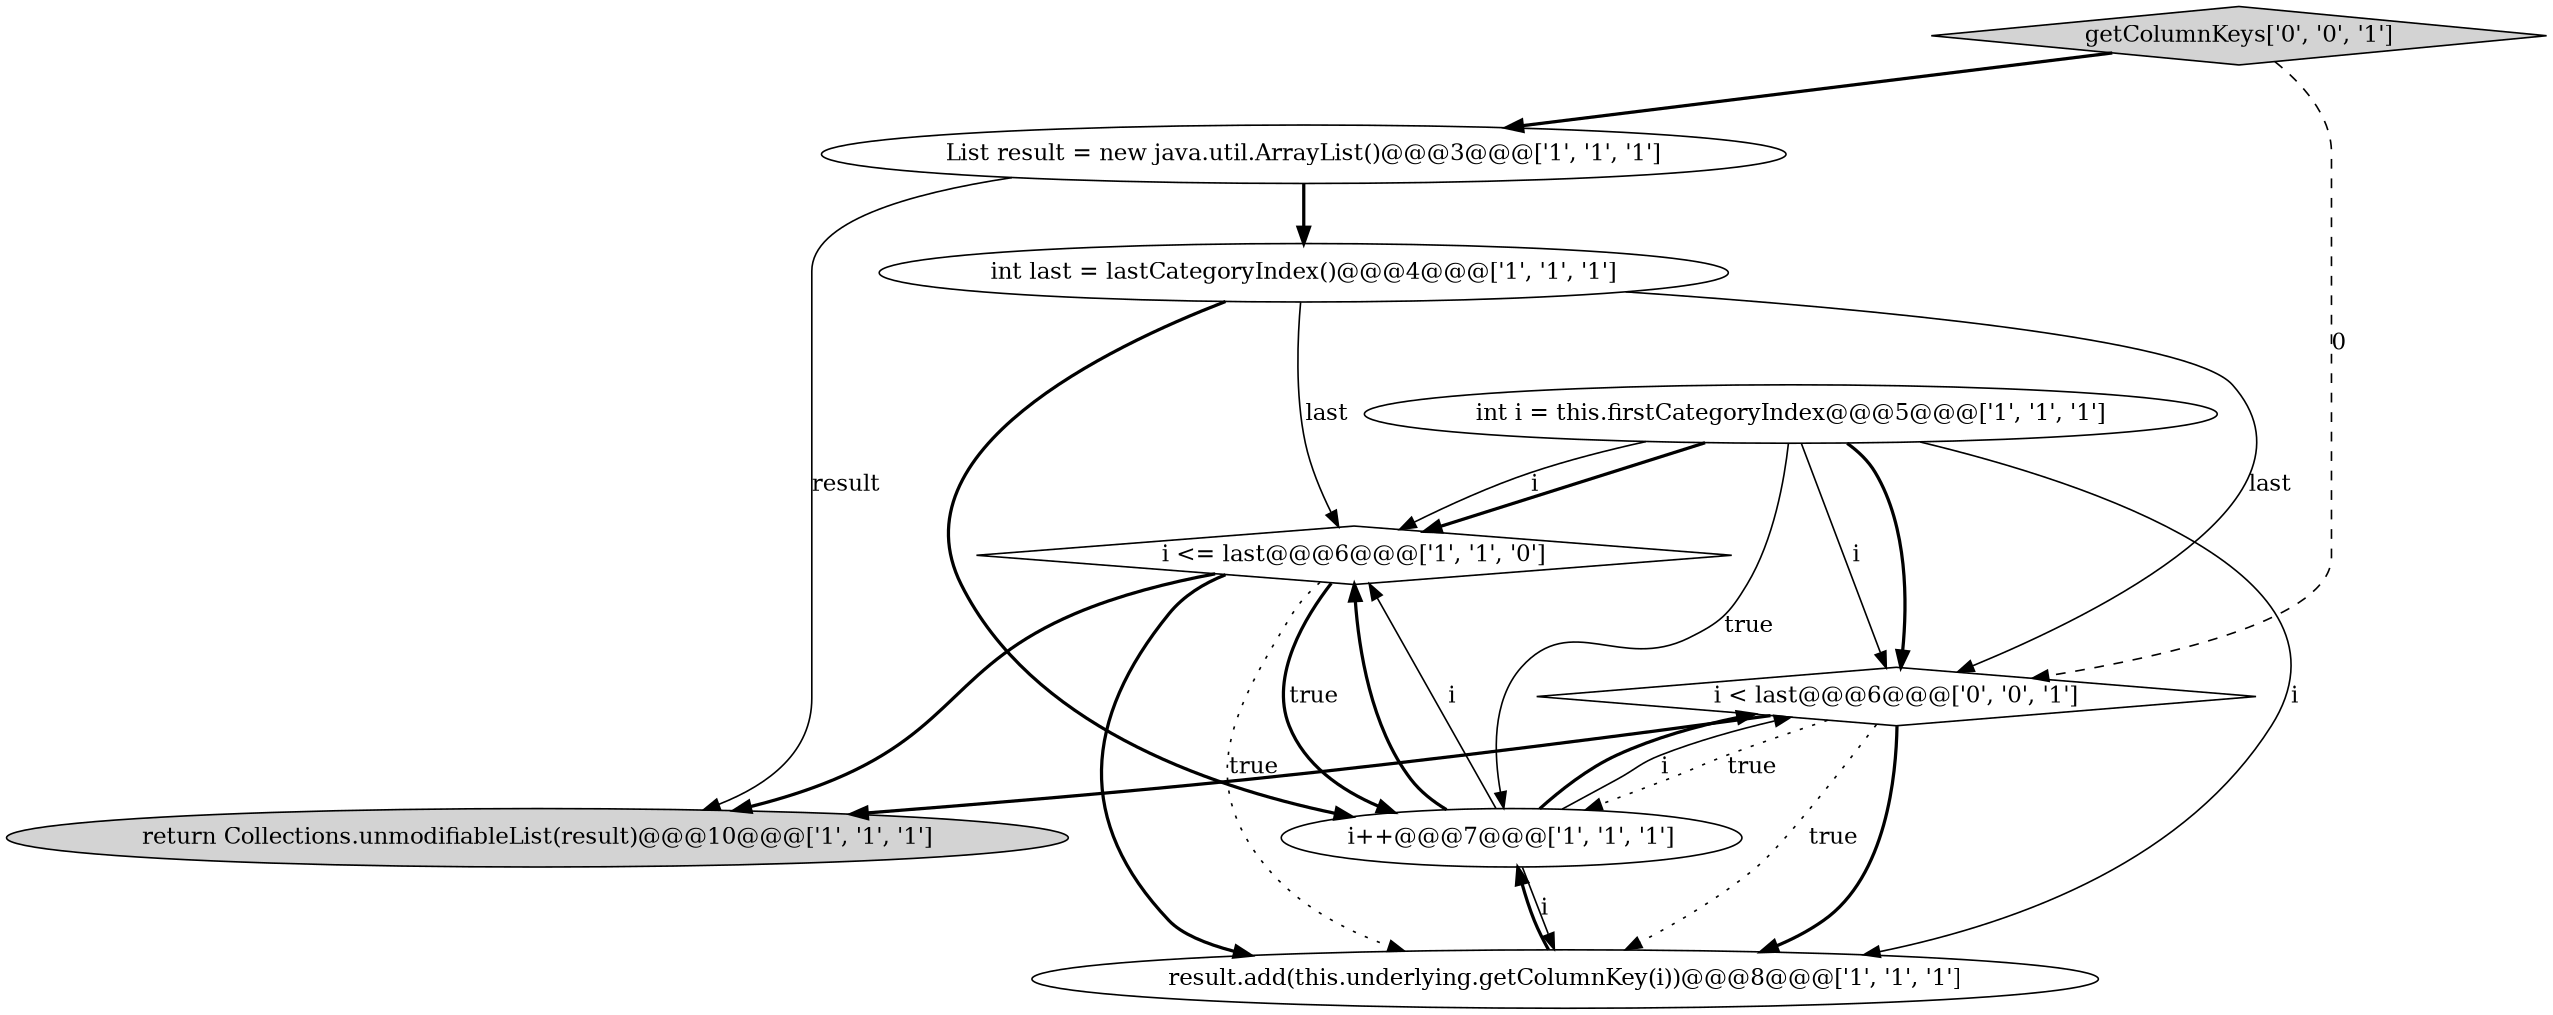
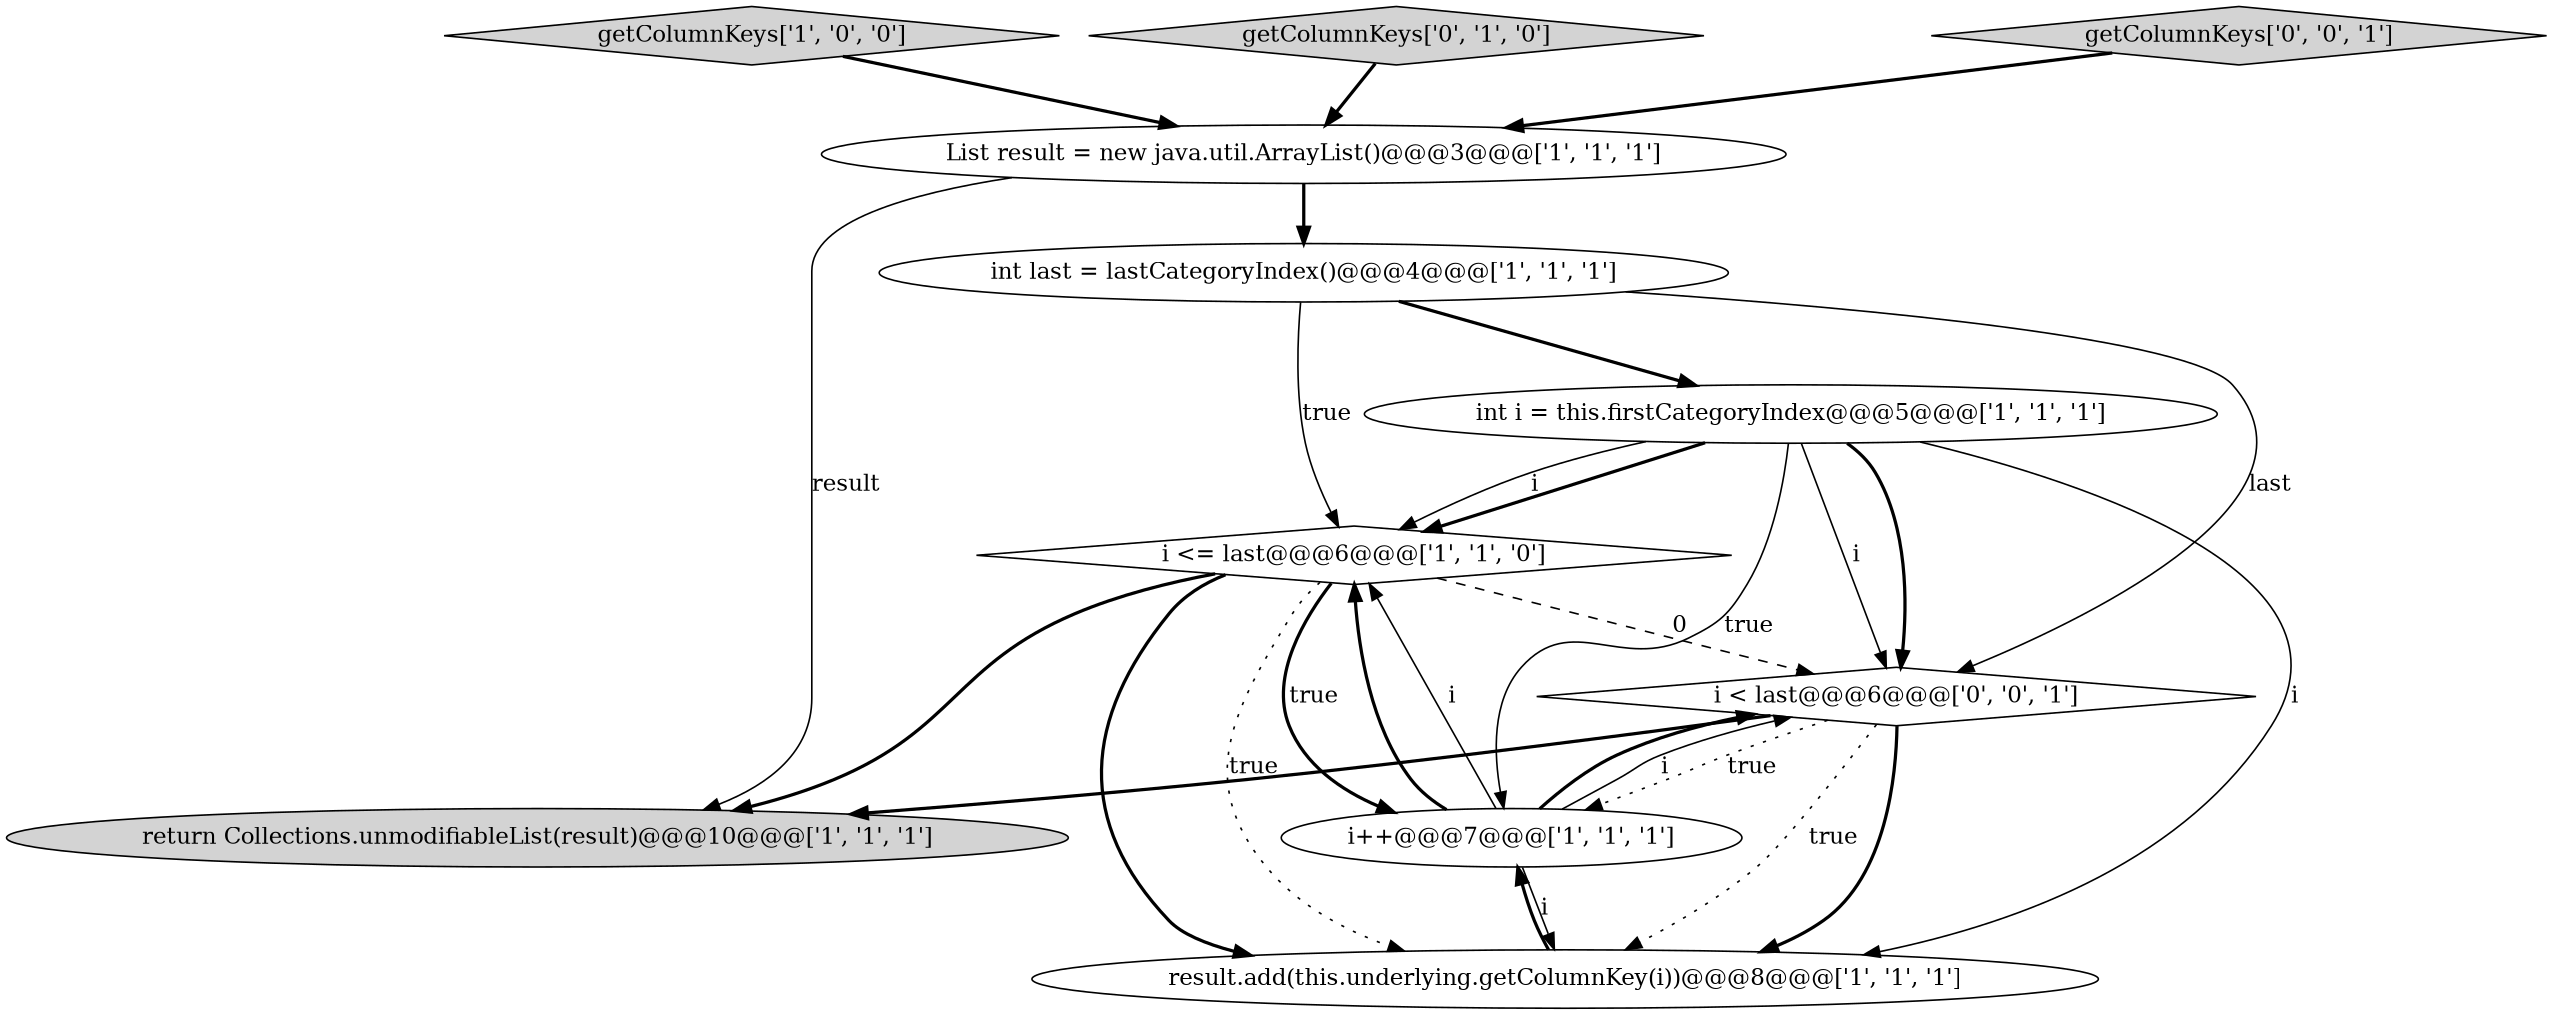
none -> (752, 36)
none -> (1396, 36)
(1327, 414) -> (1327, 414)
(2332, 459) -> (1617, 624)
(967, 594) -> (1539, 341)
